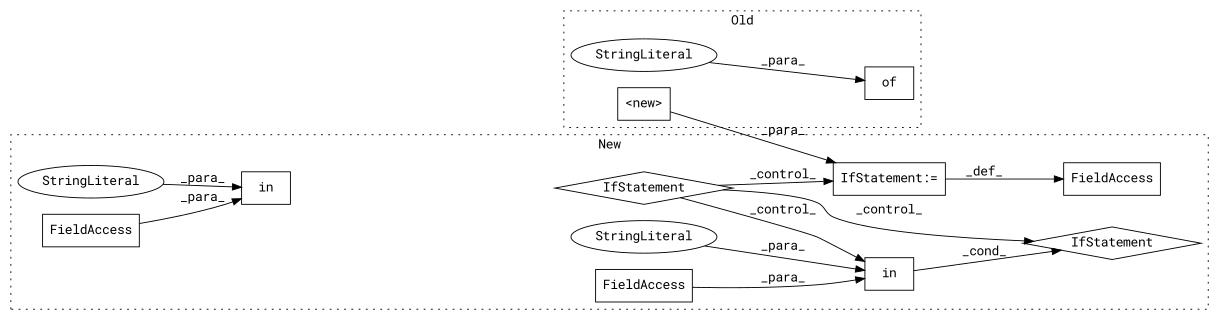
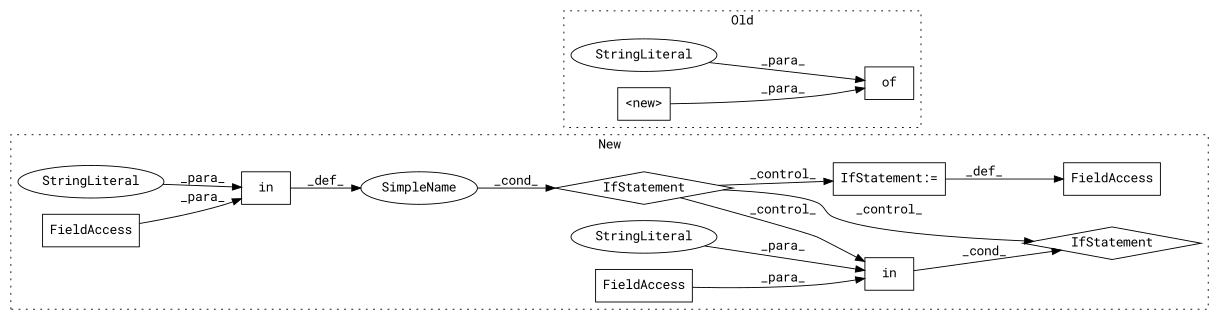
(764, 141) -> (763, 100)
none -> (419, 188)
